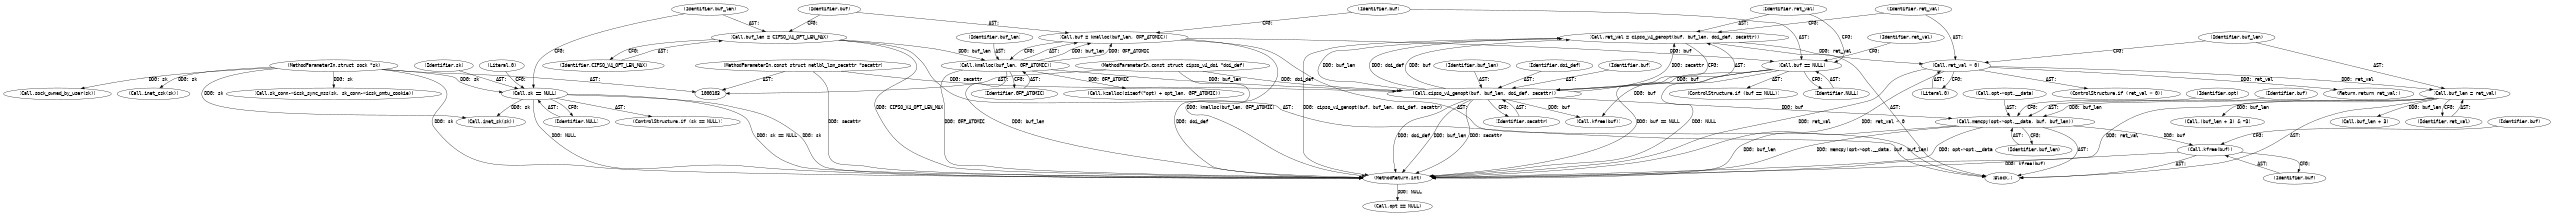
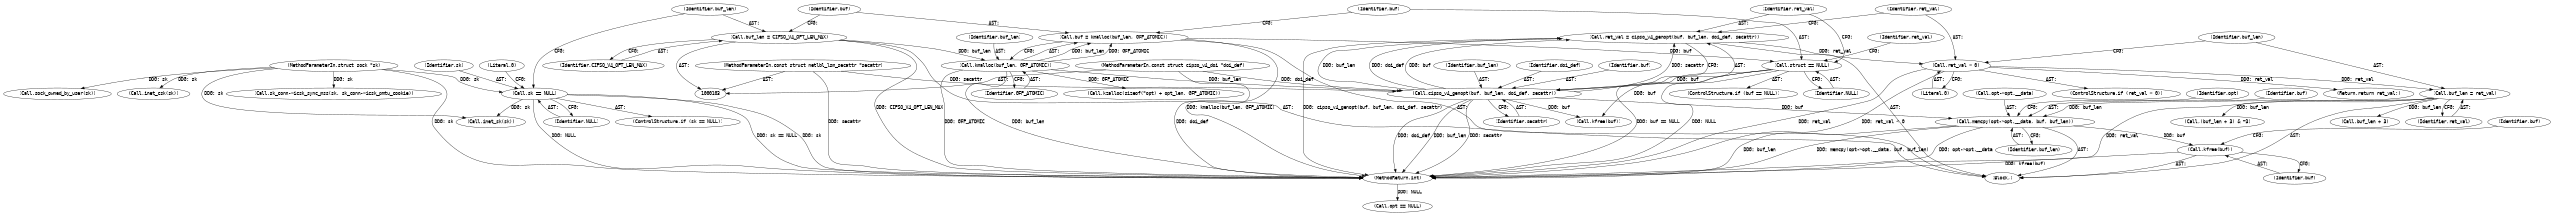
(1802, 66) -> (1802, 66)
(537, 78) -> (688, 54)
